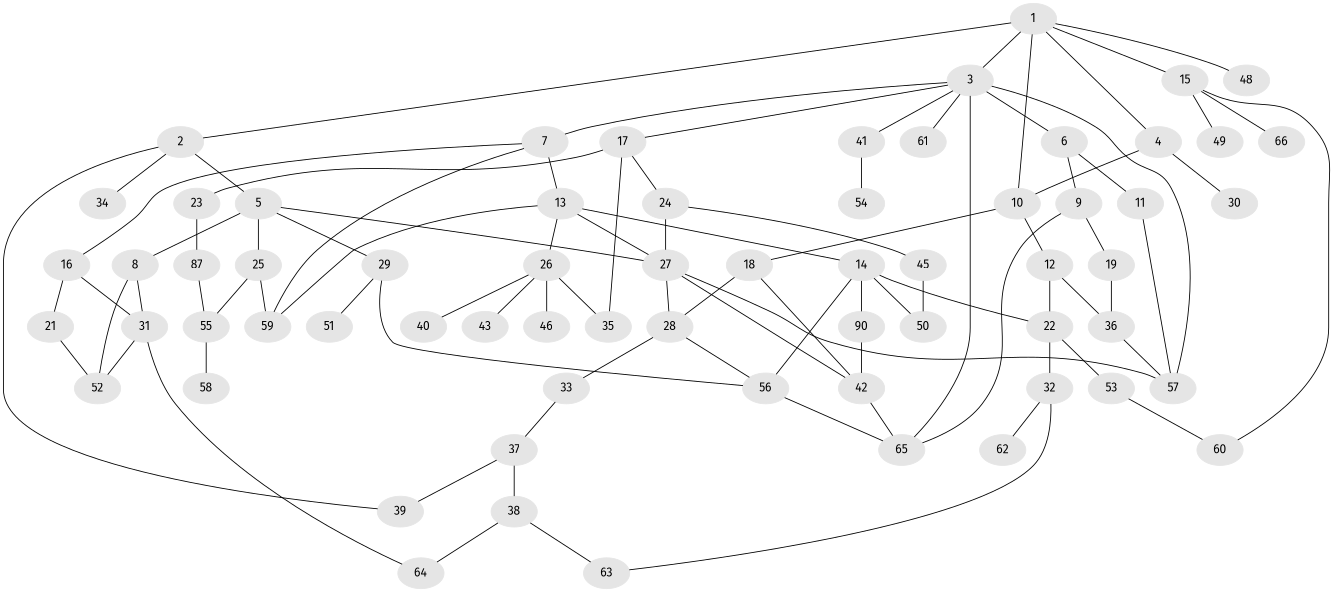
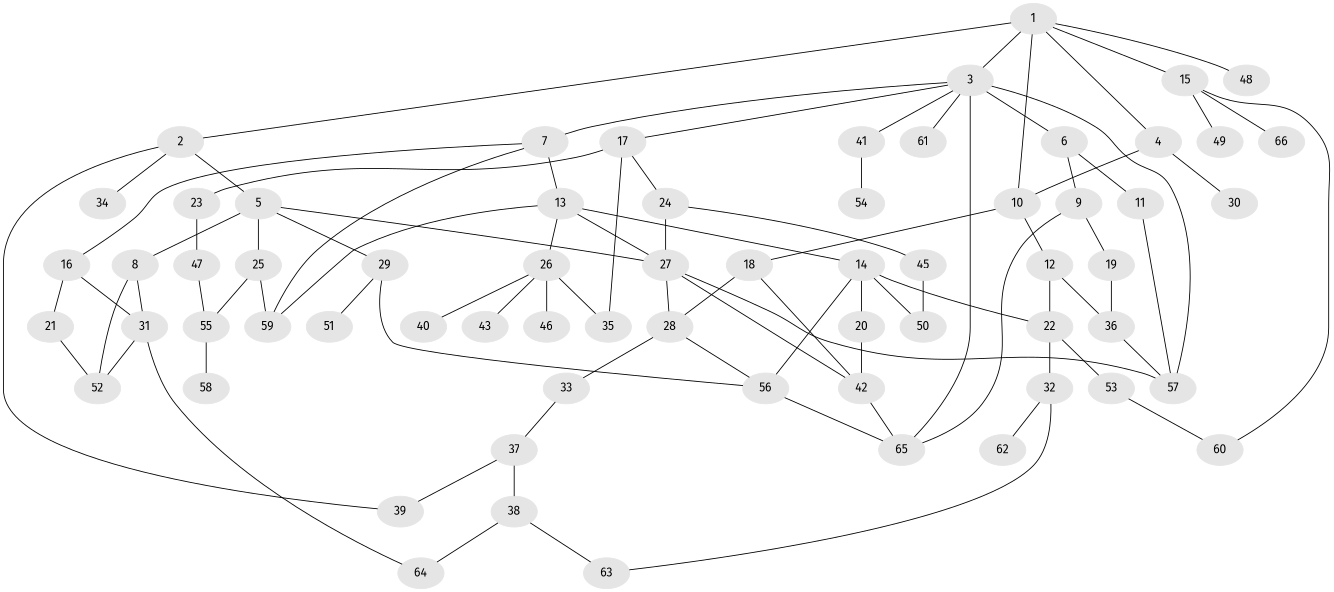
(197, 265) -> (197, 265)
(862, 327) -> (862, 327)
